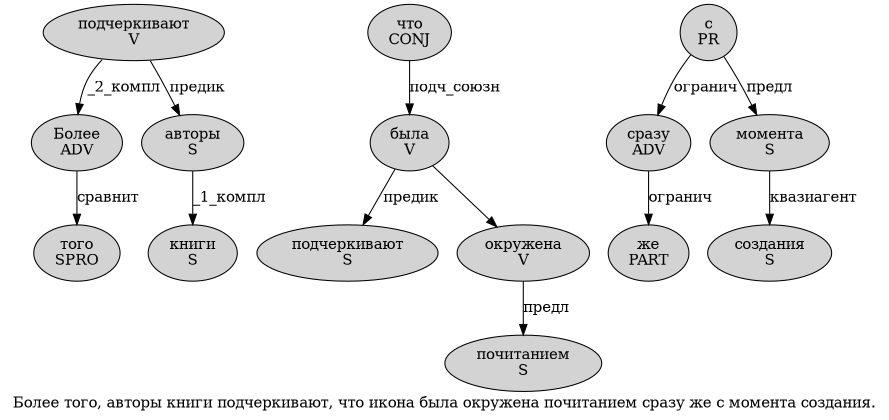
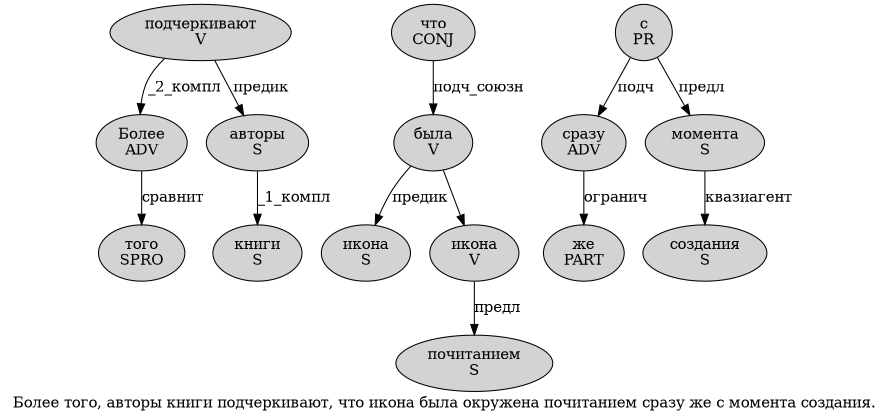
(706, 88) -> (636, 88)
(347, 253) -> (366, 253)
(523, 253) -> (474, 253)
